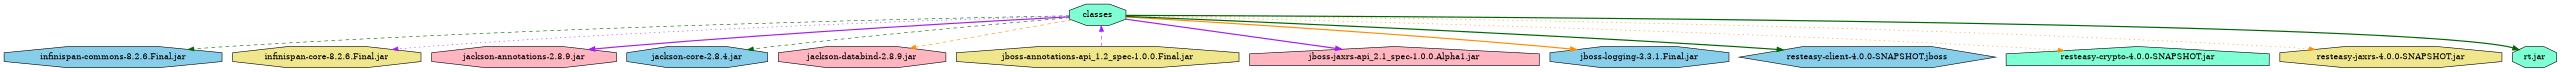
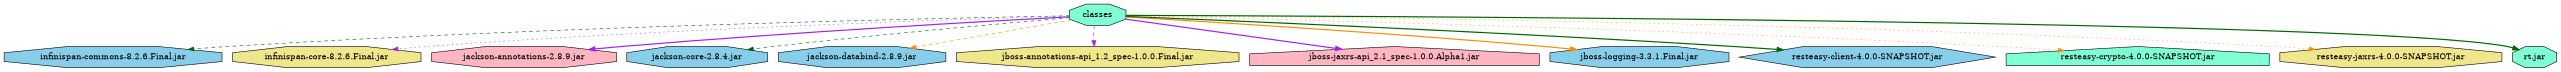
(1102, 39) -> (1094, 33)
(862, 57) -> (862, 57)
(1867, 57) -> (1867, 57)
